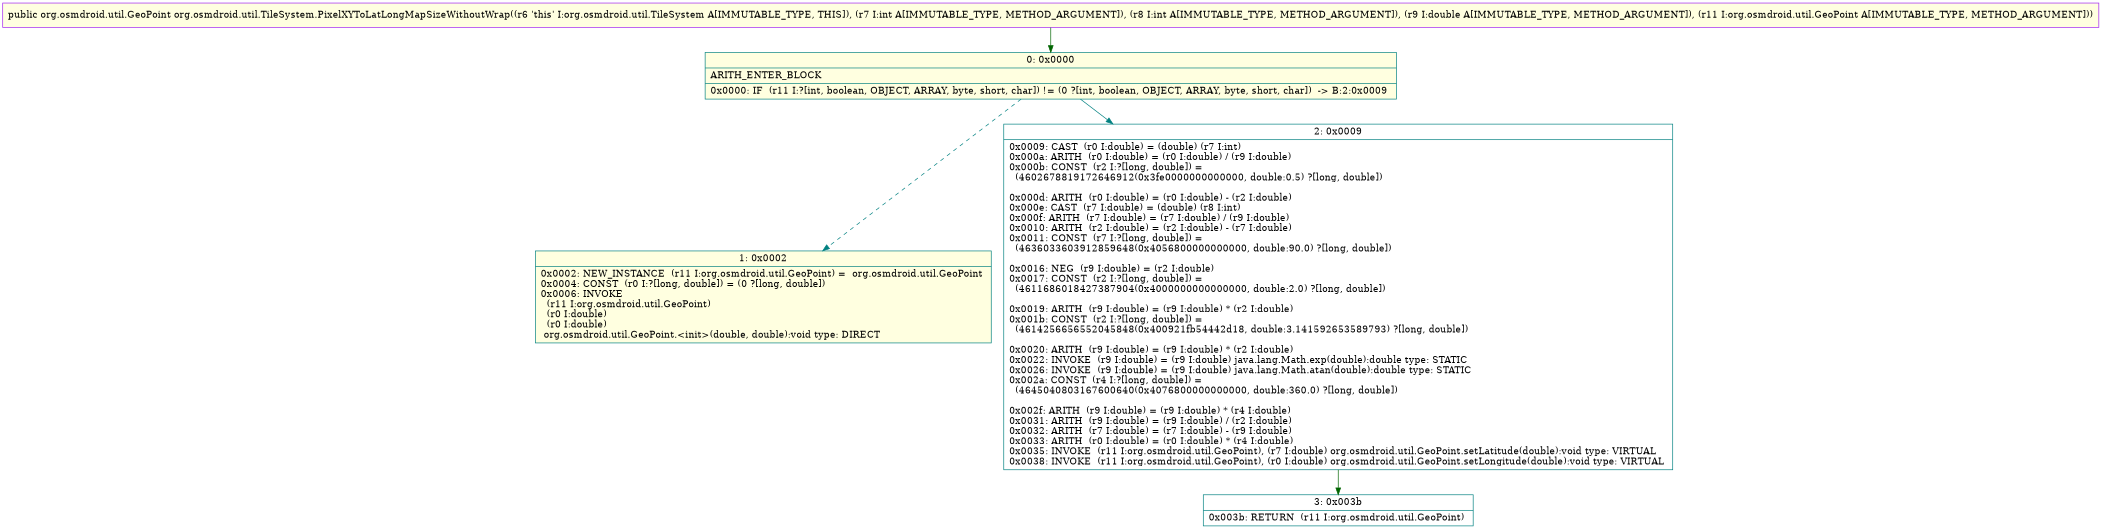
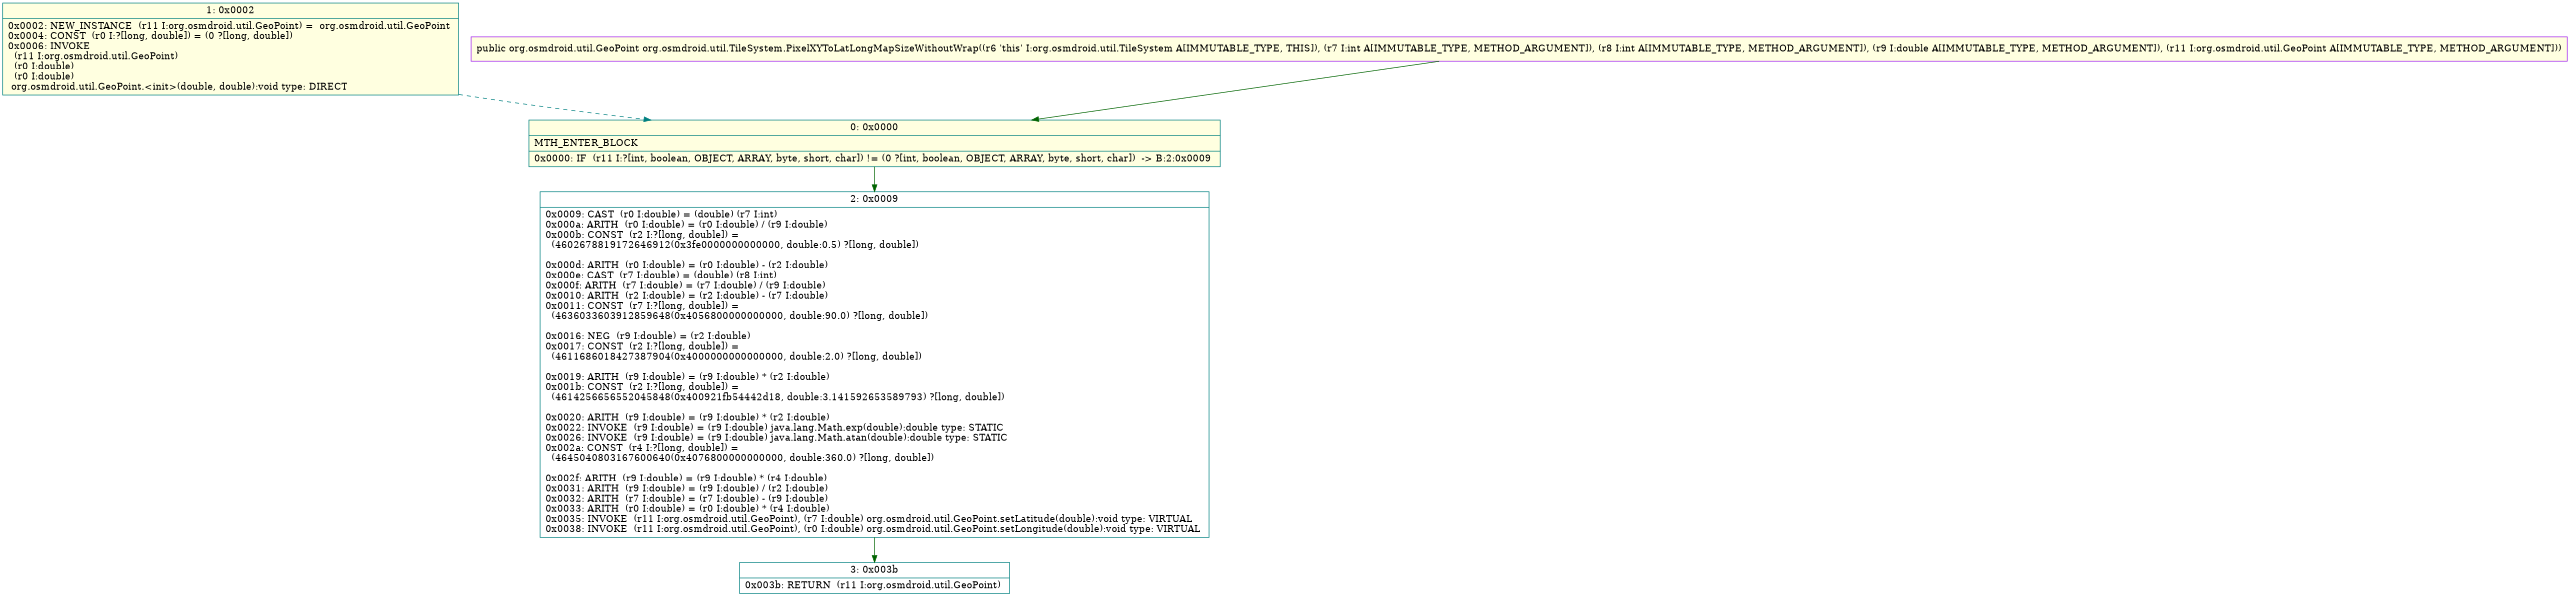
(766, 75) -> (586, 143)
(1094, 109) -> (875, 176)
(925, 173) -> (551, 108)
